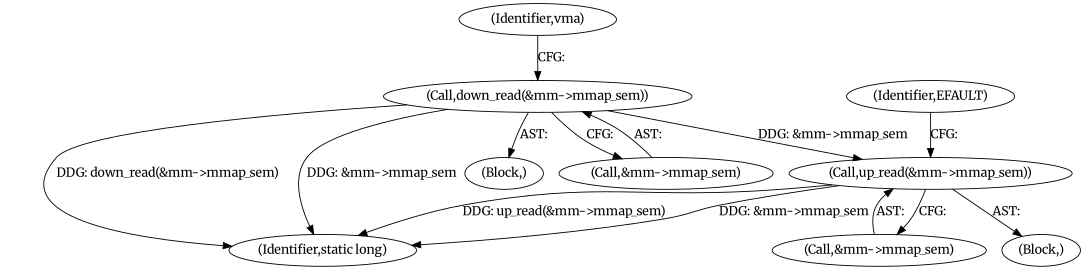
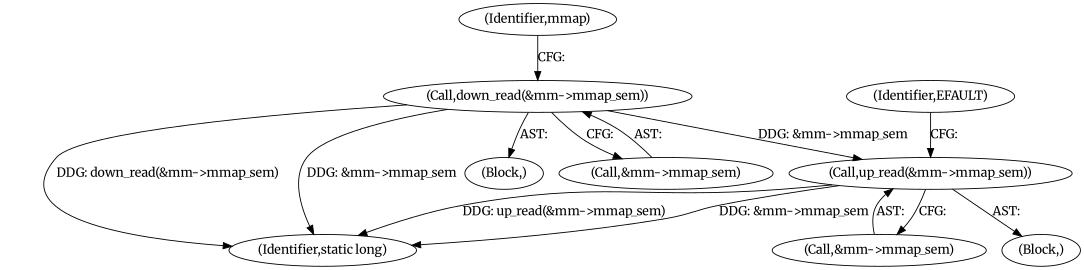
(538, 19) -> (538, 19)
